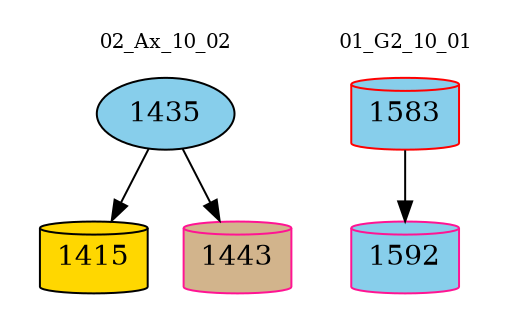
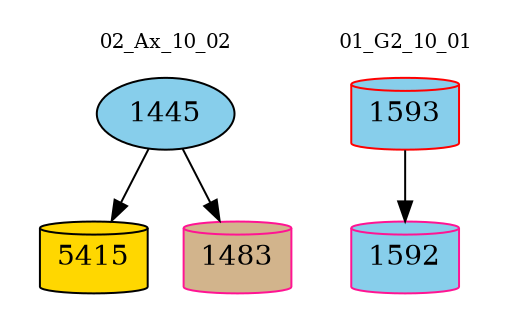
(166, 114) -> (166, 114)
(405, 114) -> (405, 114)
(94, 257) -> (94, 257)
(238, 257) -> (238, 257)
